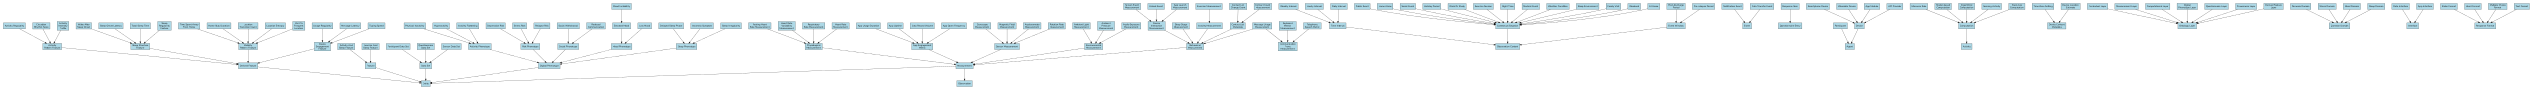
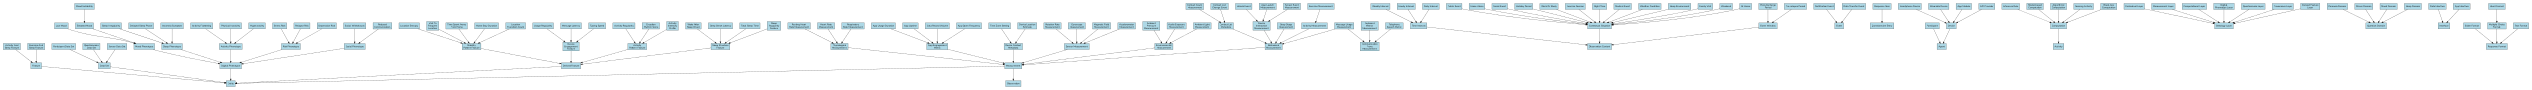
(2479, 15) -> (2497, 15)
(787, 26) -> none
none -> (1013, 55)
